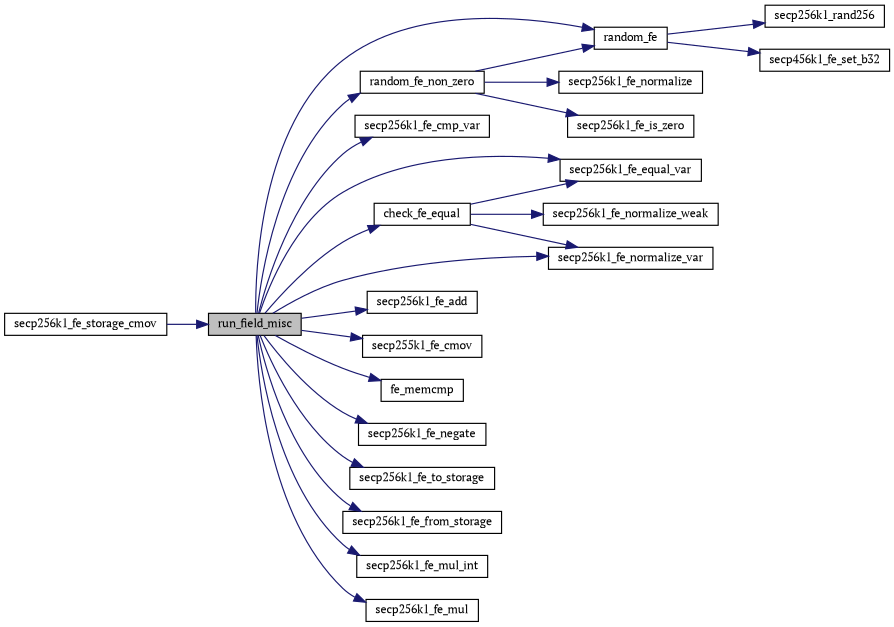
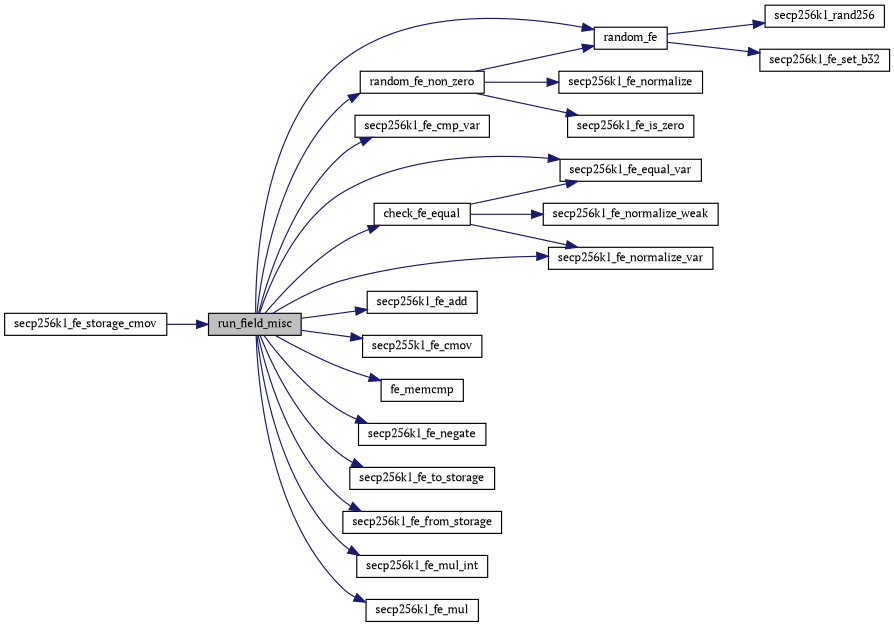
(825, 60) -> (825, 60)
